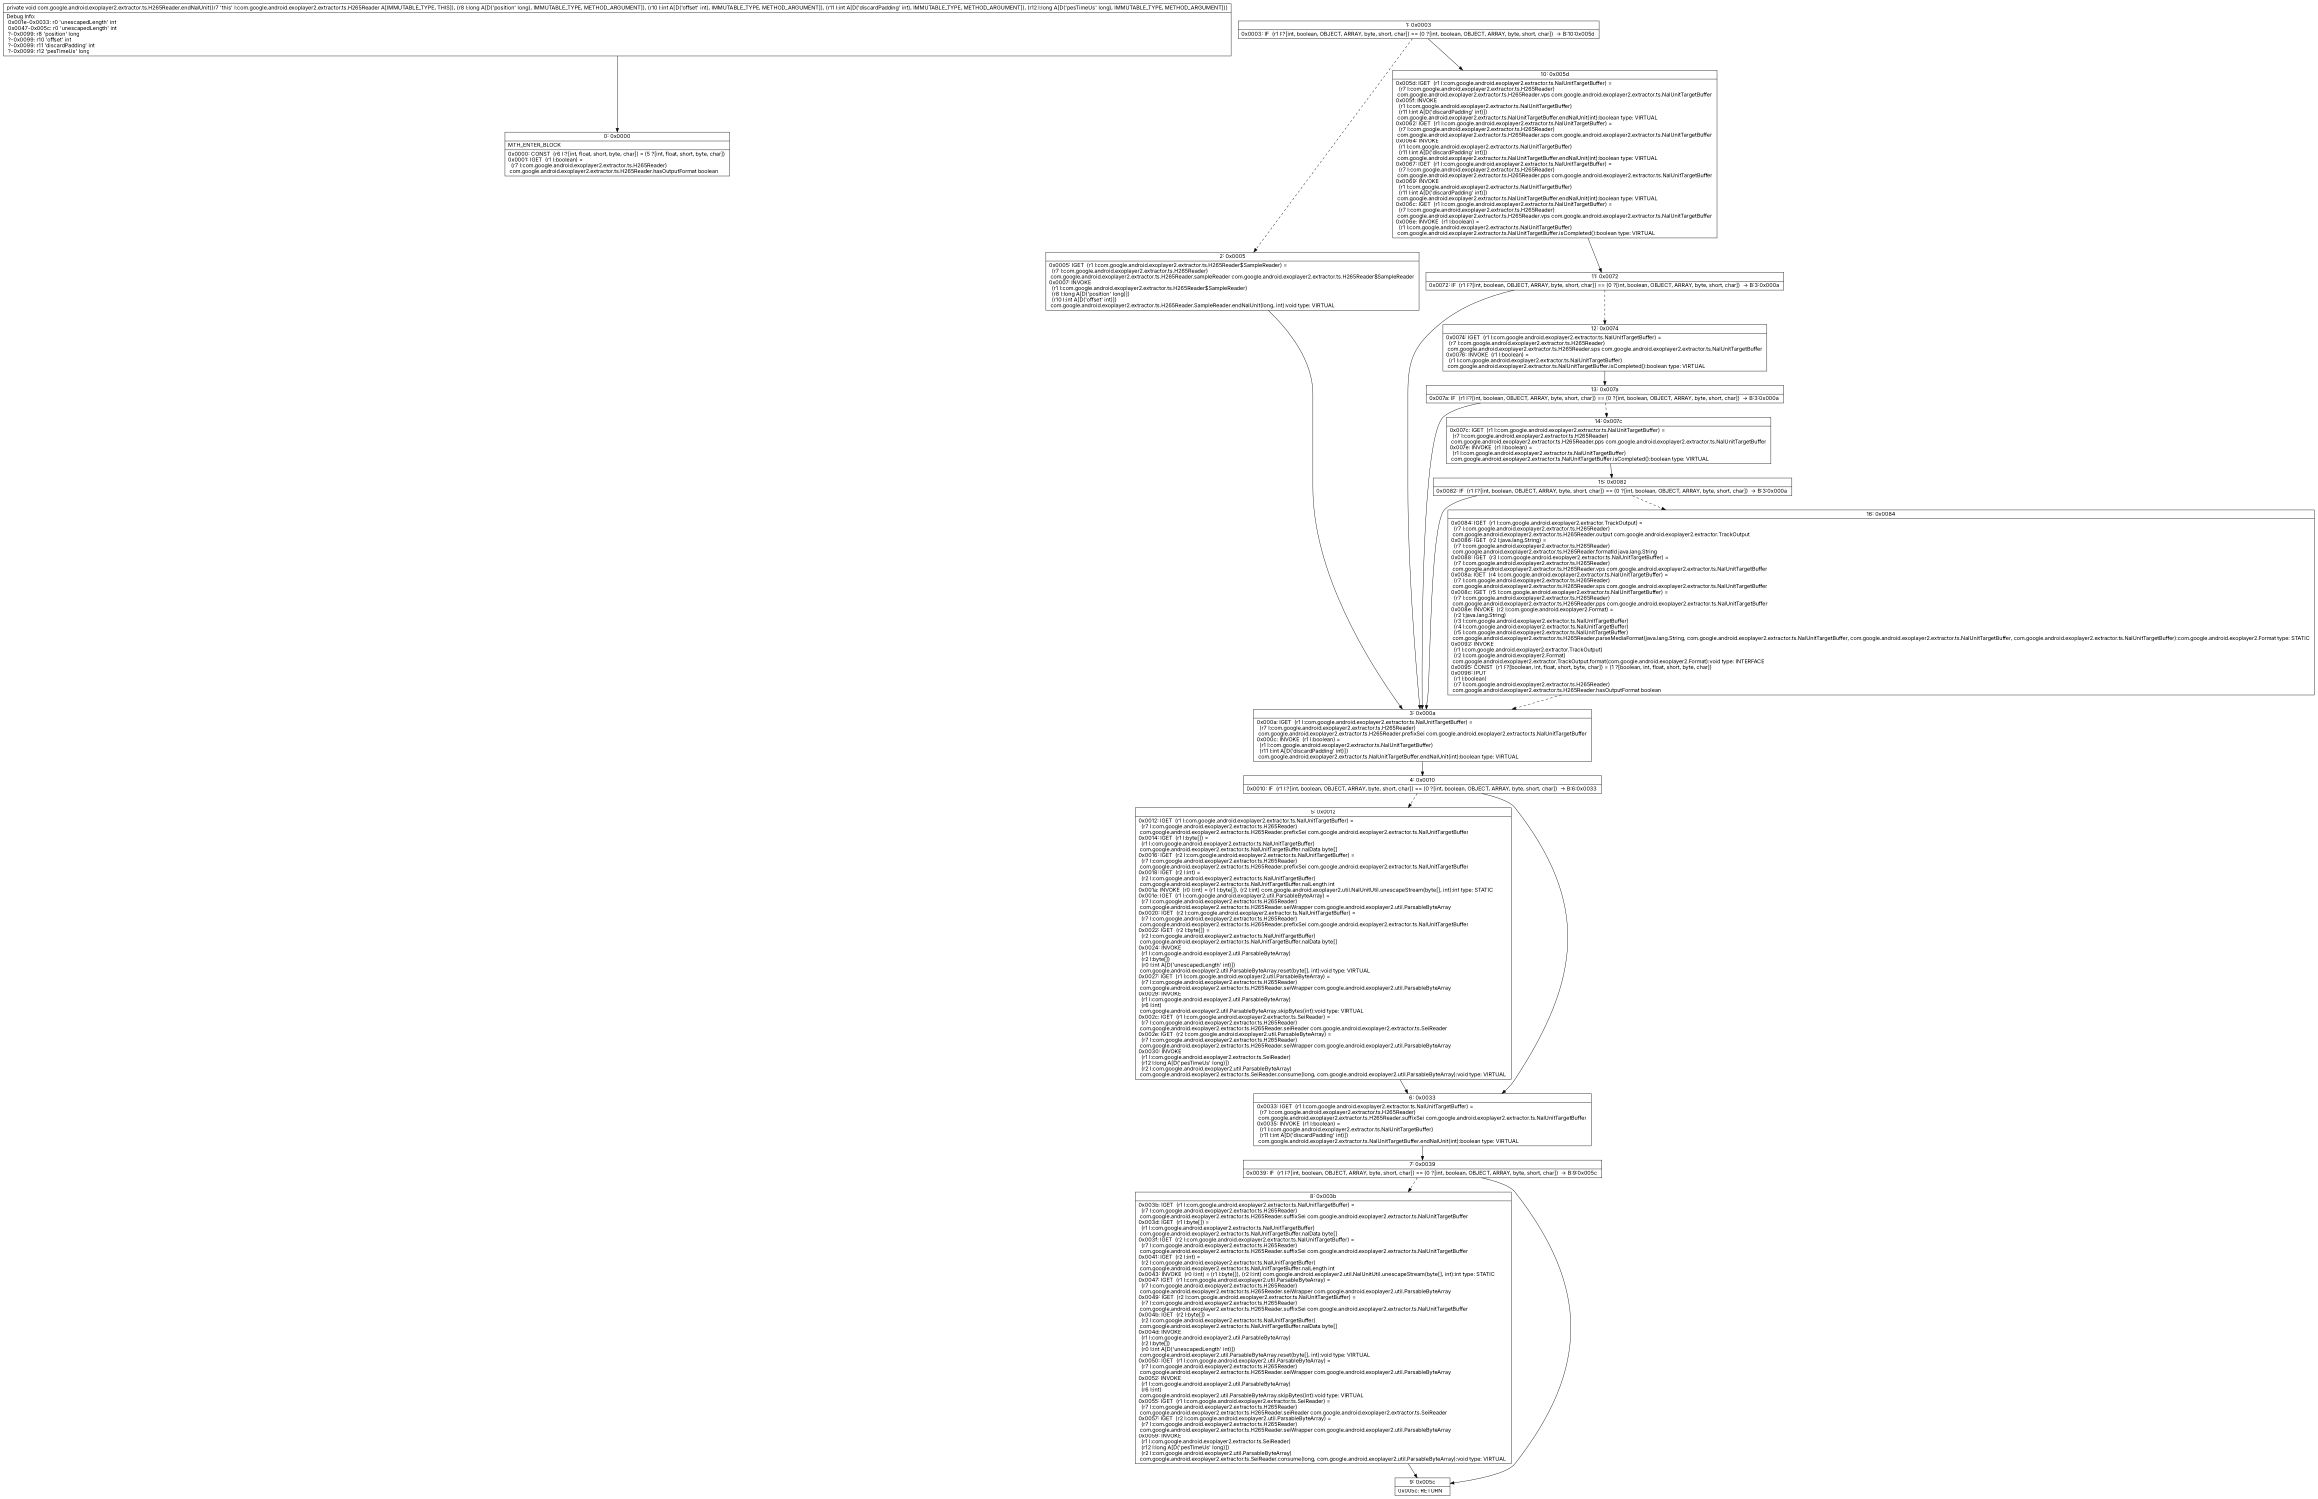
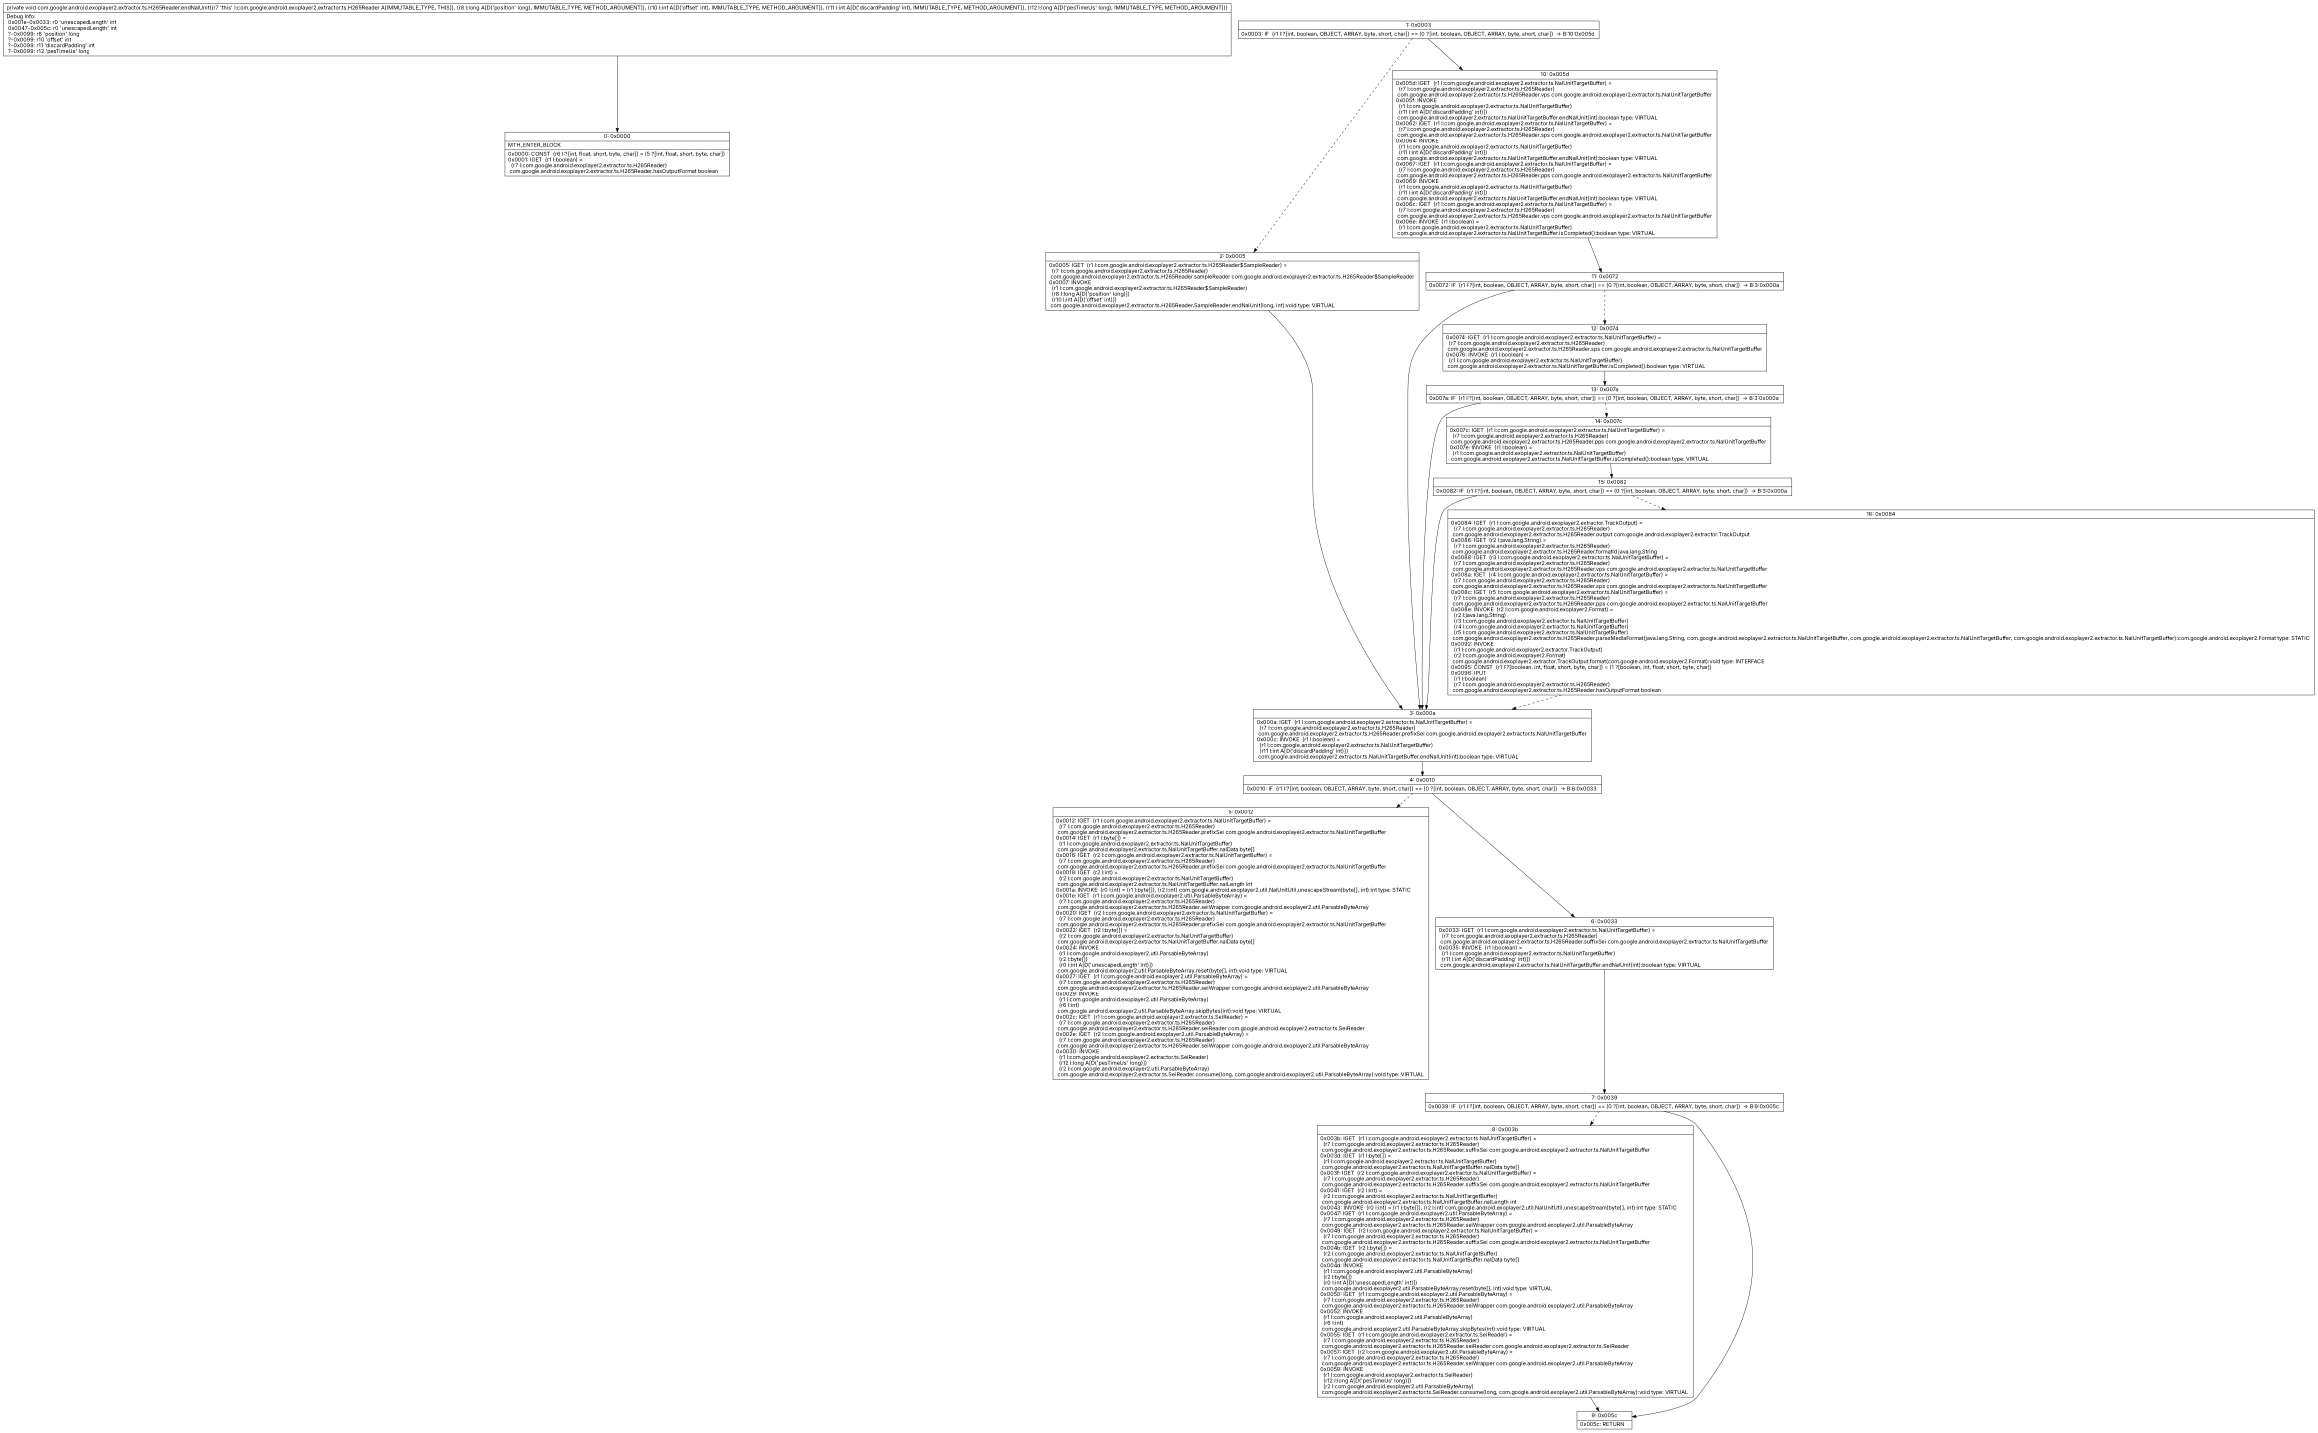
(1403, 1085) -> none
